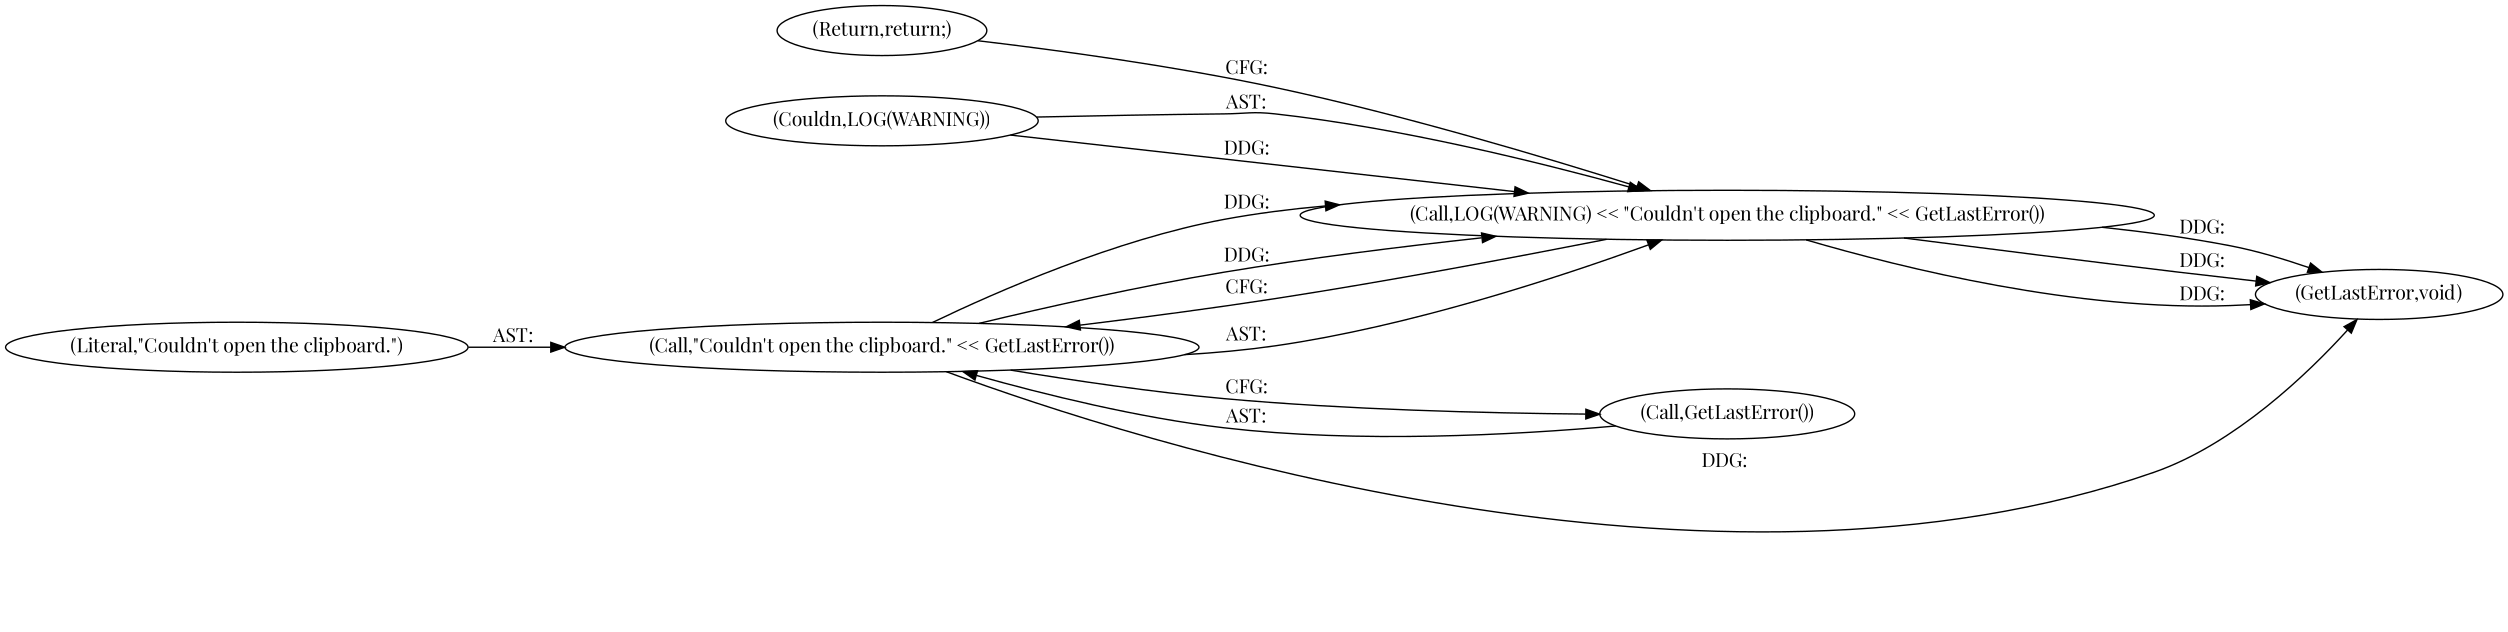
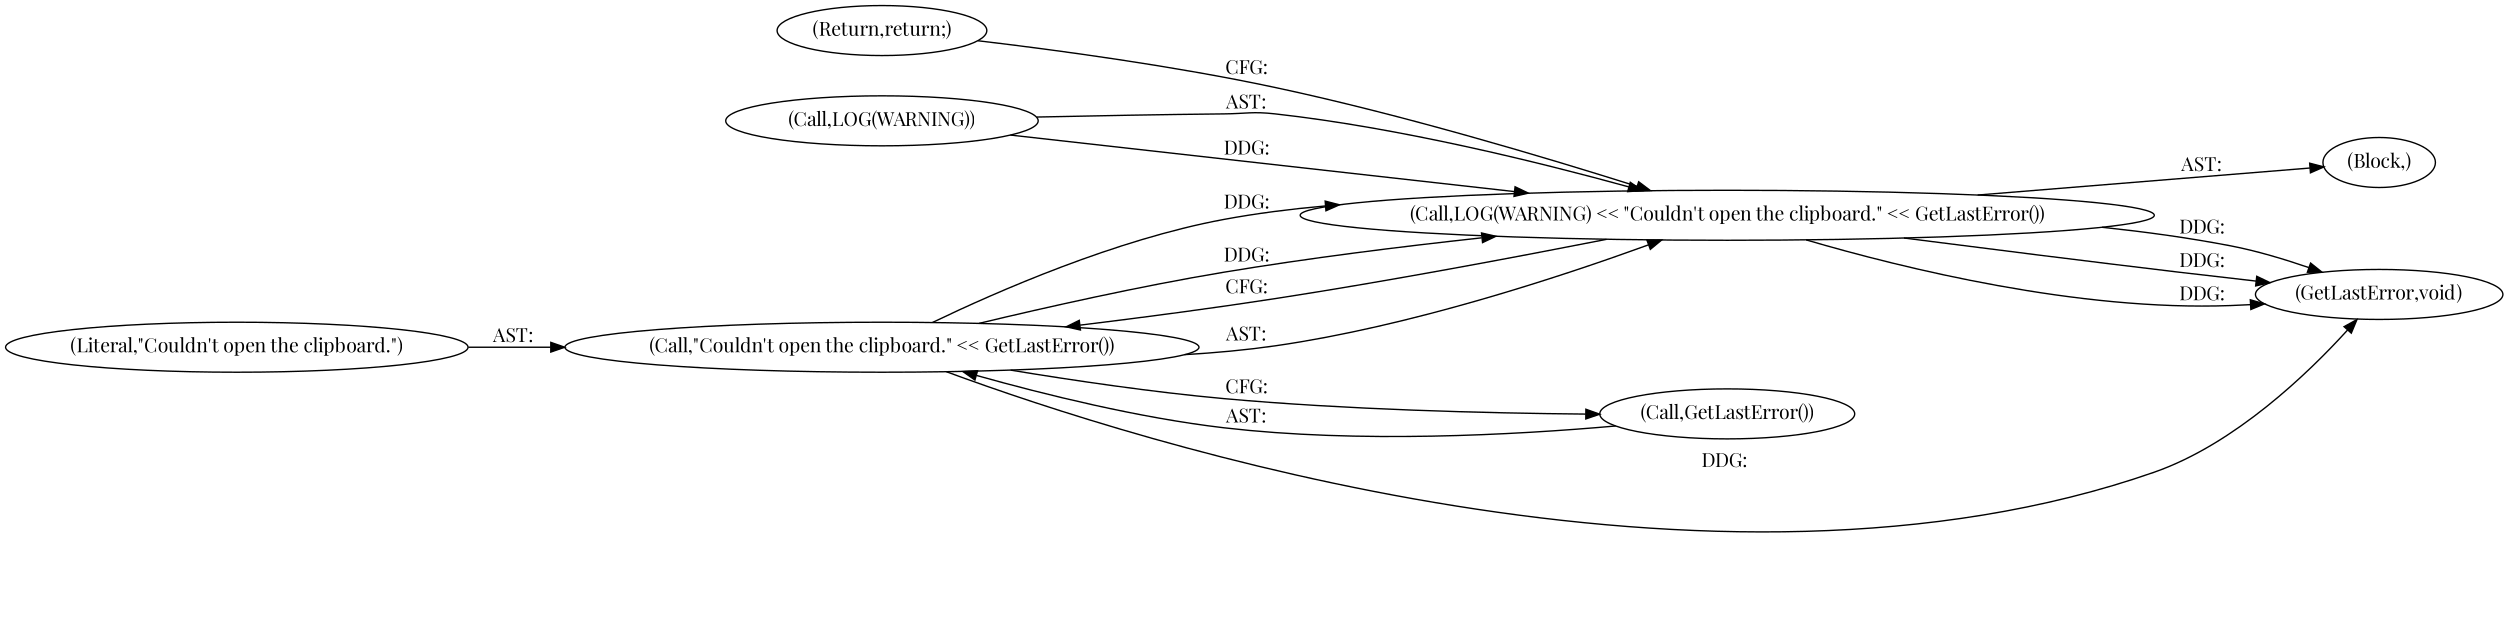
(882, 121) -> (882, 121)
none -> (2379, 162)
